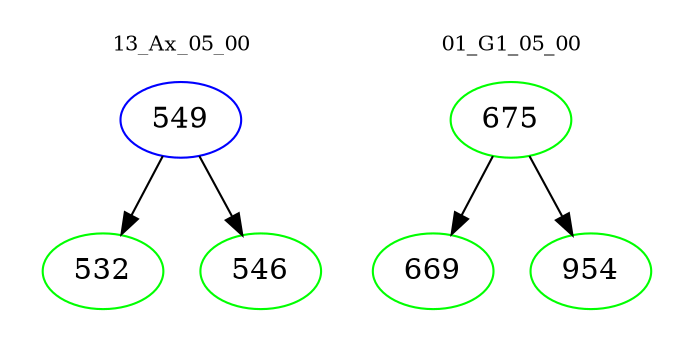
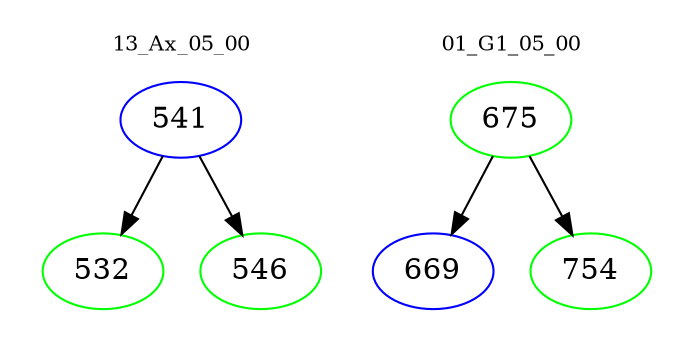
(181, 120) -> (181, 120)
(433, 271) -> (433, 271)
(591, 271) -> (591, 271)
